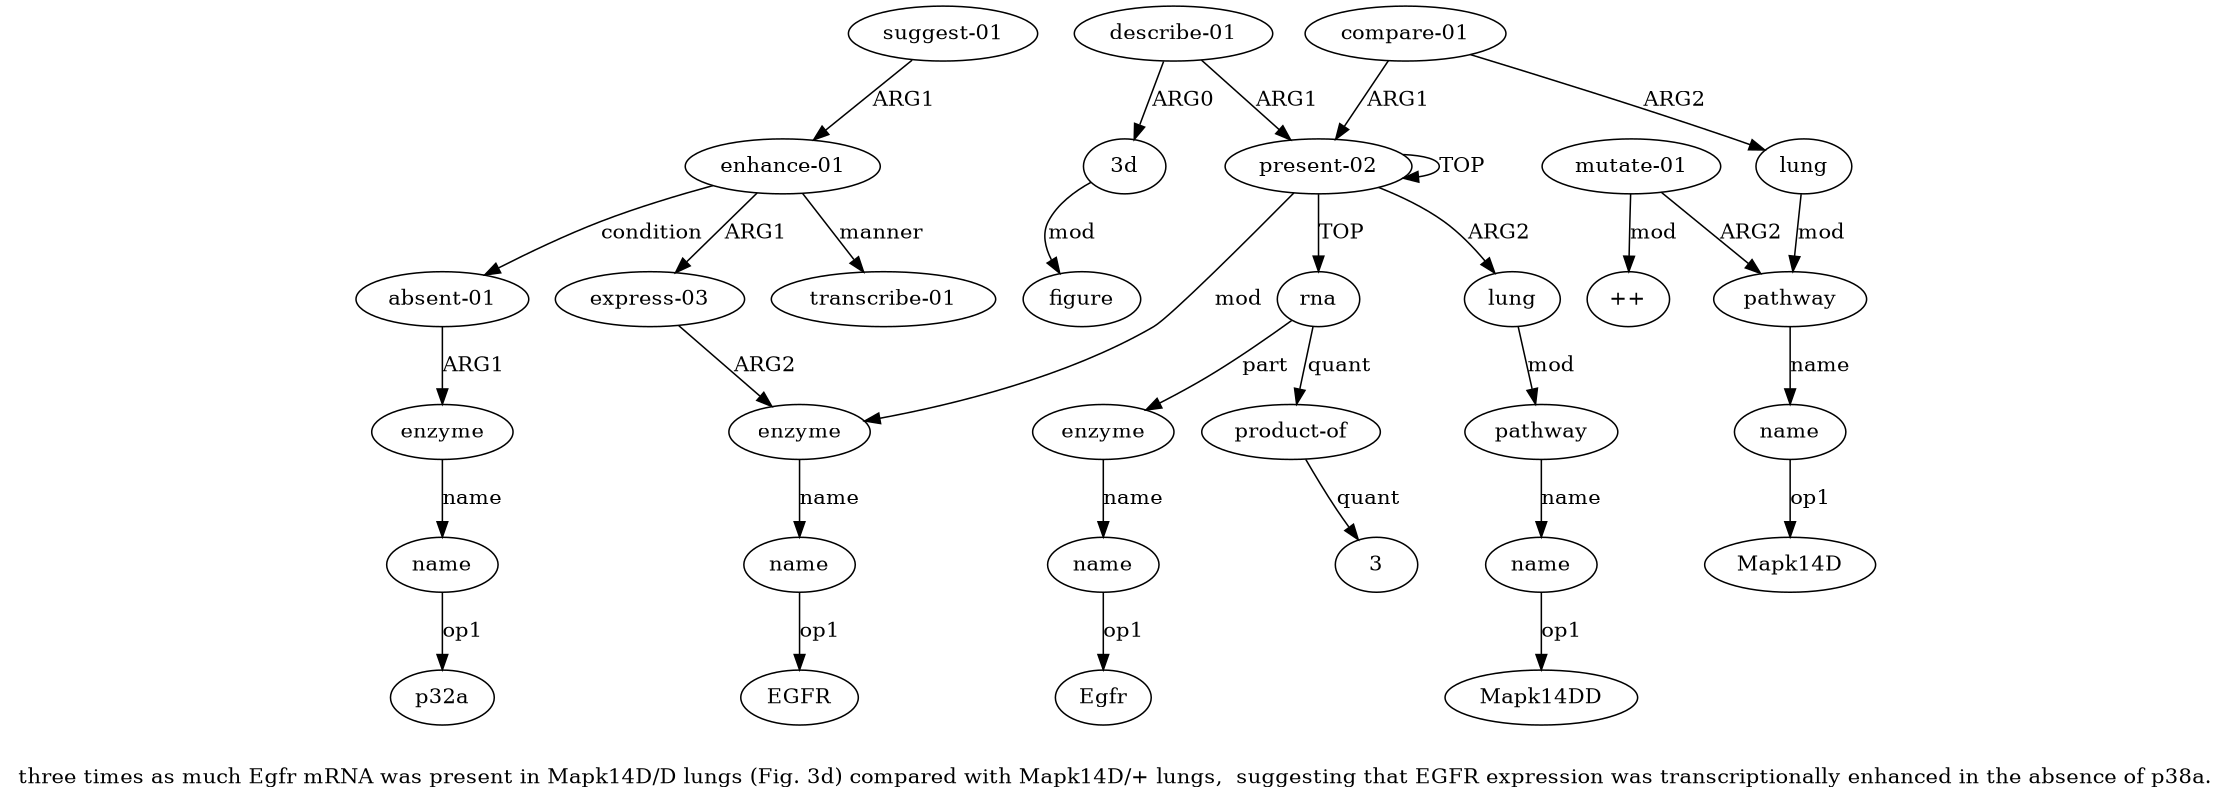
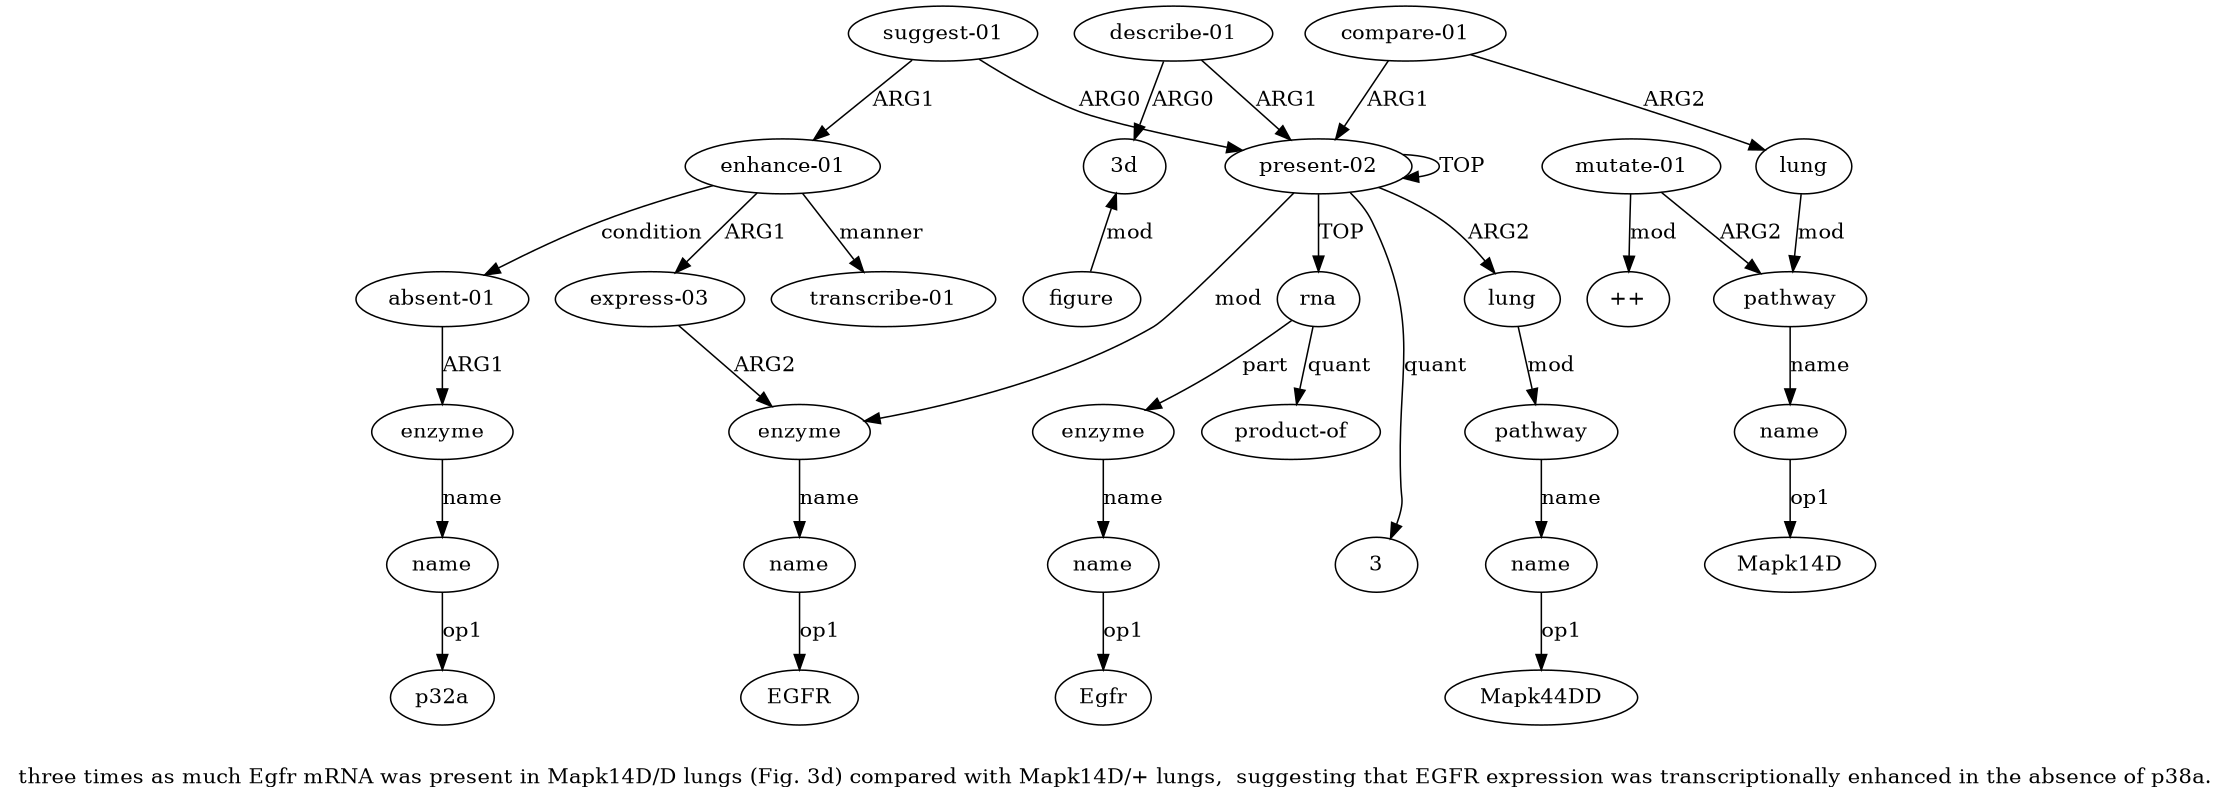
none -> (1098, 118)
(1053, 214) -> (1101, 240)
(1326, 494) -> (1404, 353)
(1541, 698) -> (1541, 698)
